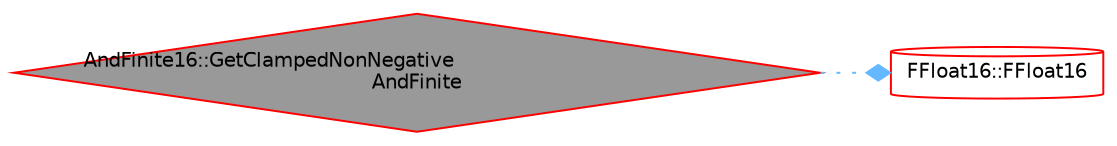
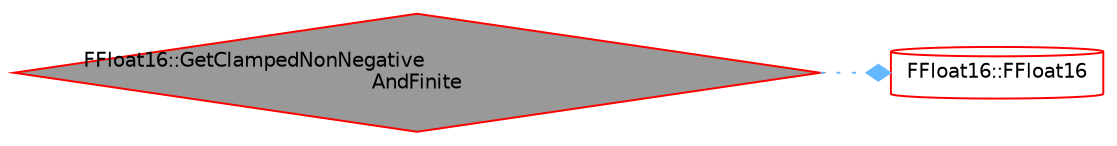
(417, 73) -> (417, 73)
